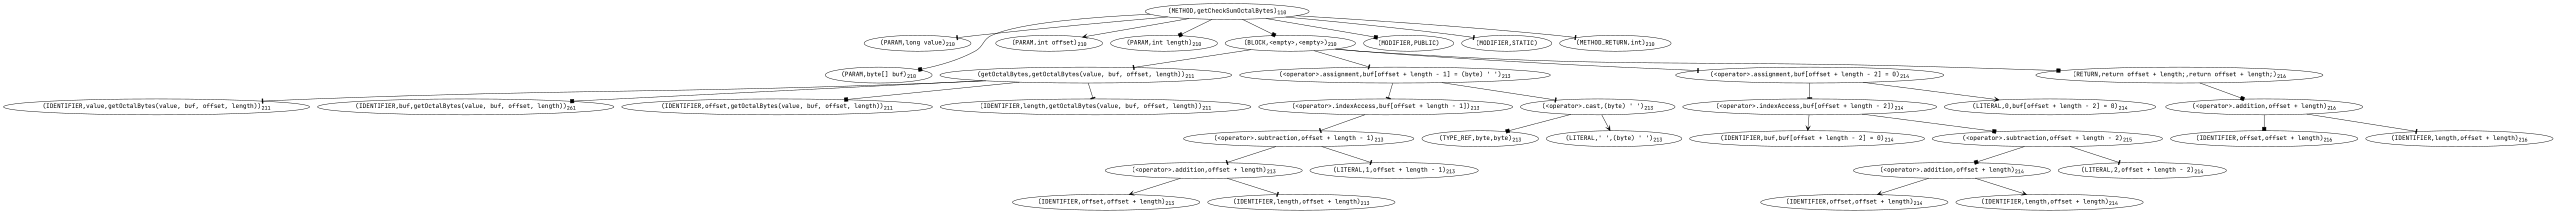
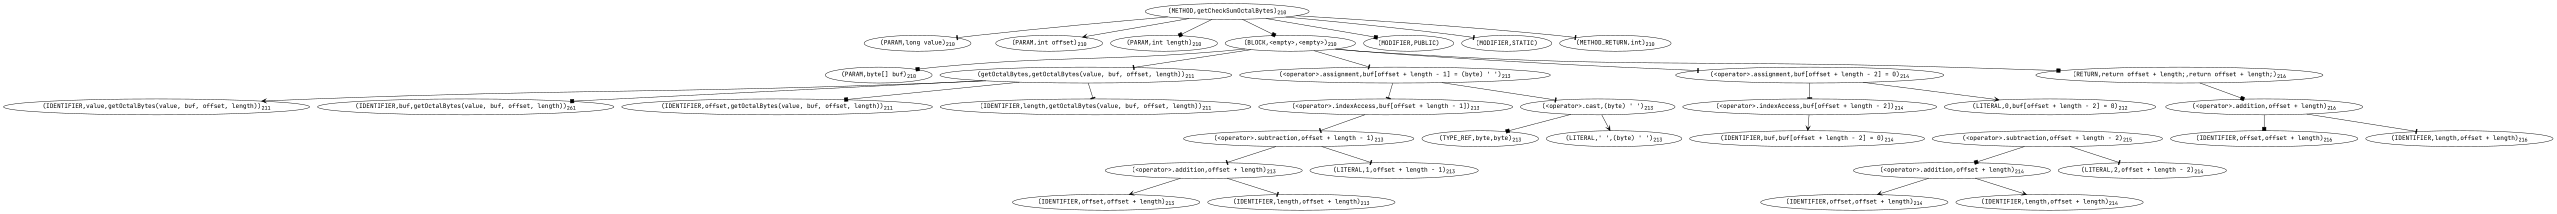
(1282, 11) -> (1282, 11)
(1031, 25) -> (1083, 59)
(625, 91) -> (625, 91)
(2123, 106) -> (2123, 106)
(1927, 123) -> none
